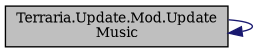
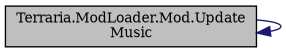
(117, 26) -> (131, 26)
